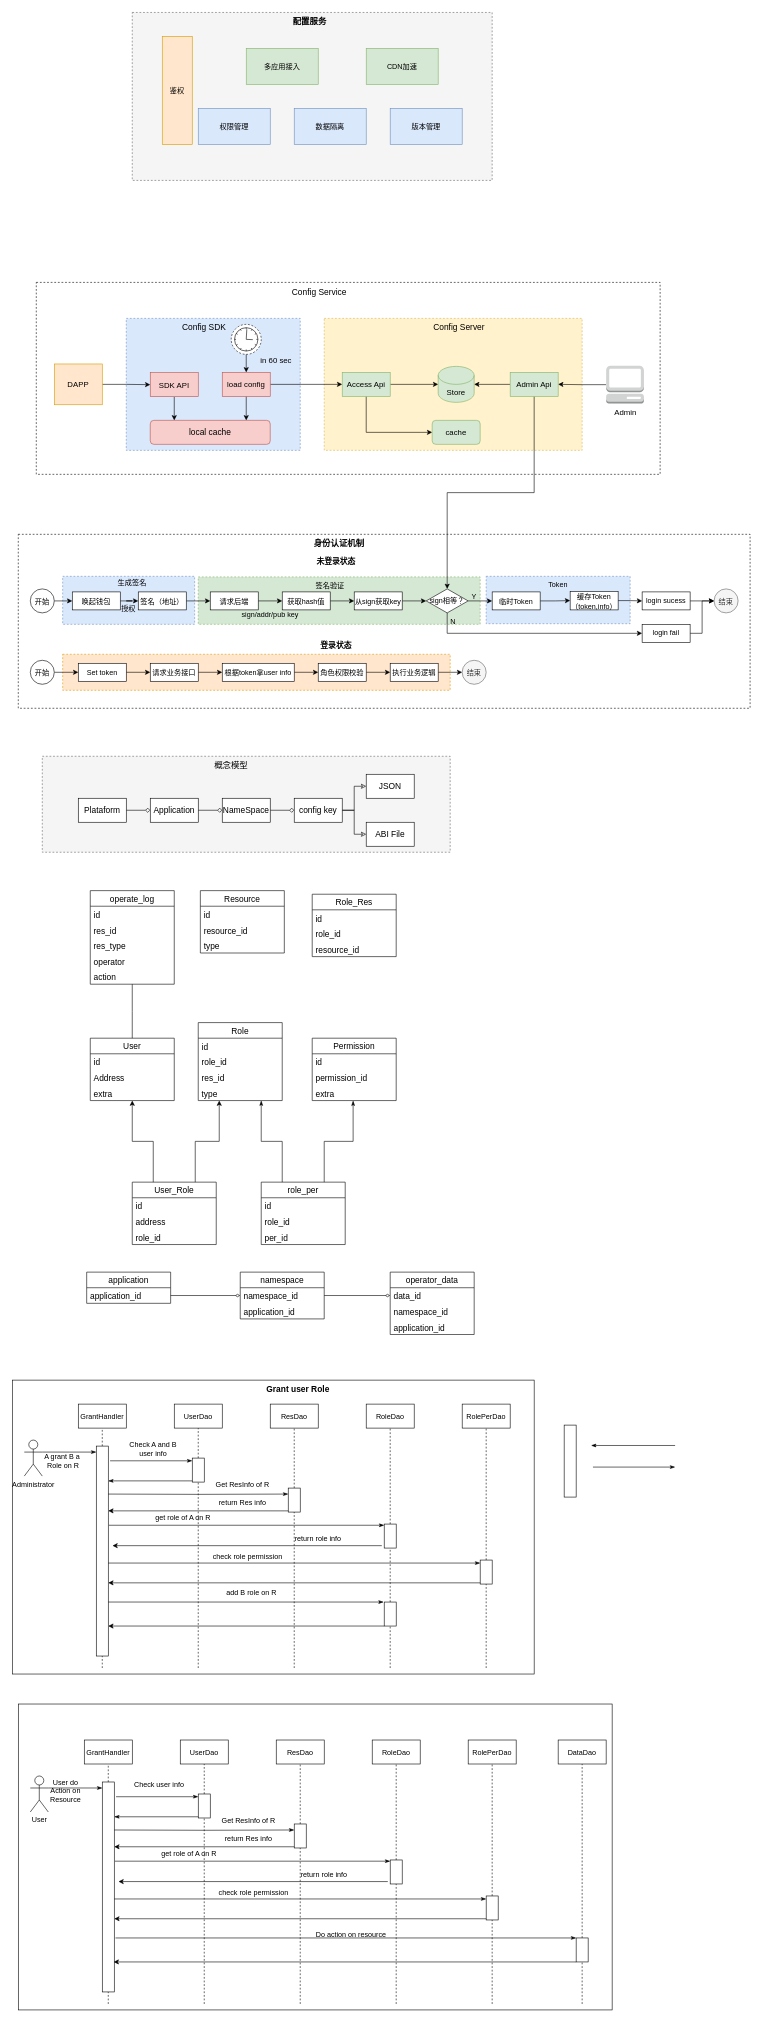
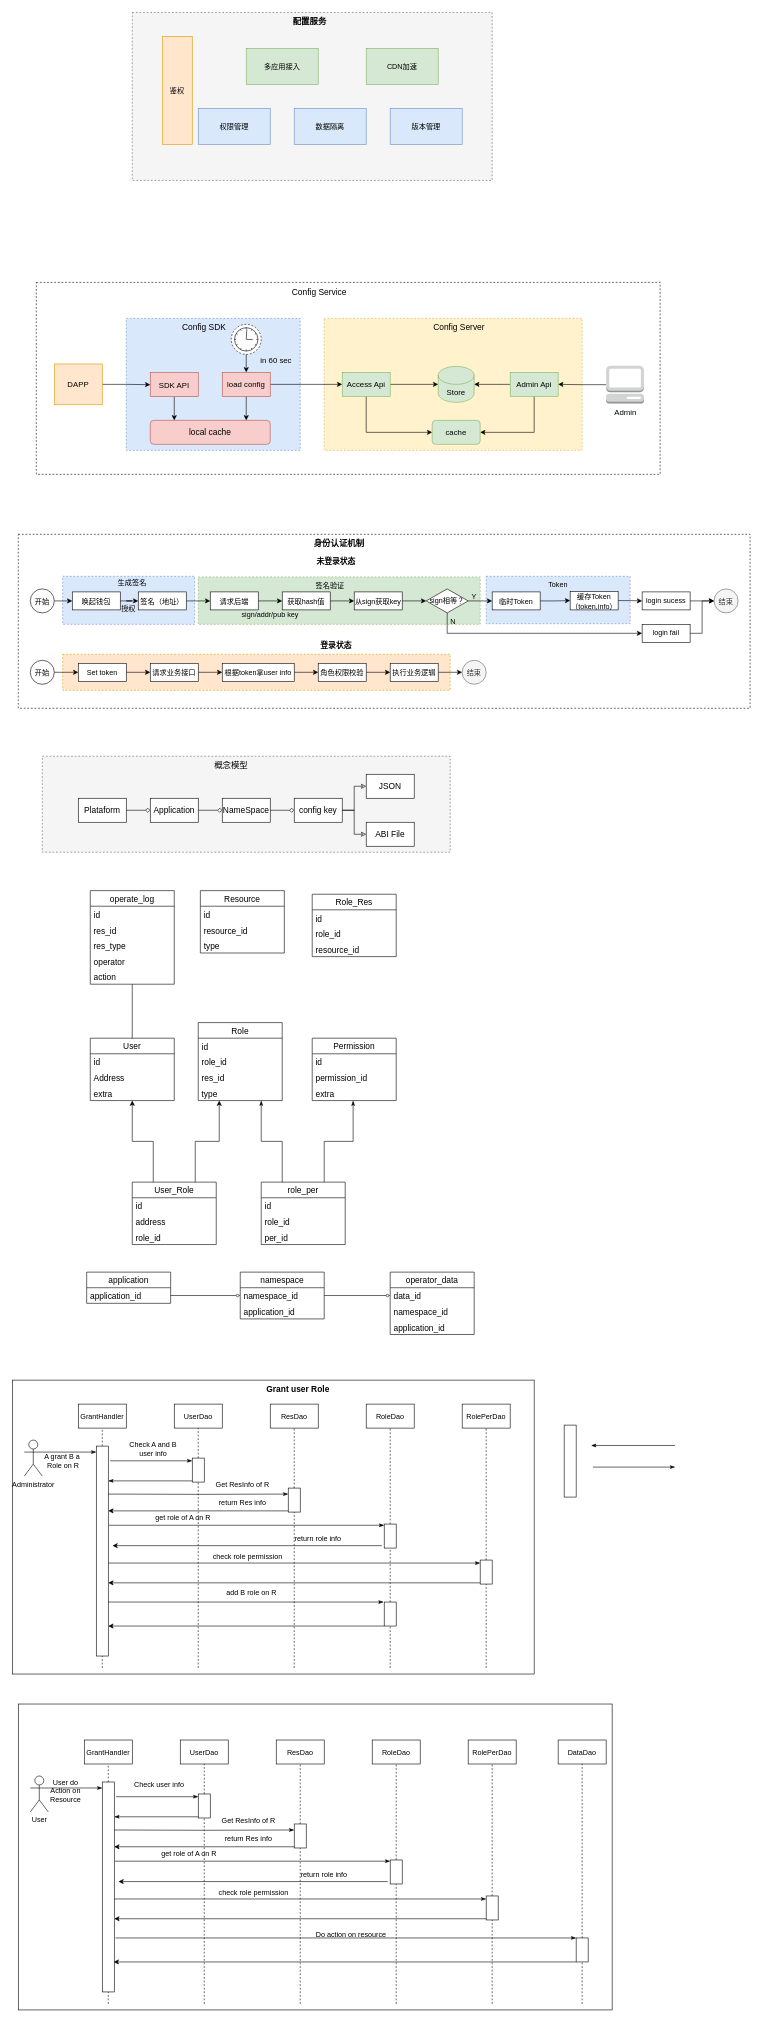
(492, 493) -> (510, 432)
